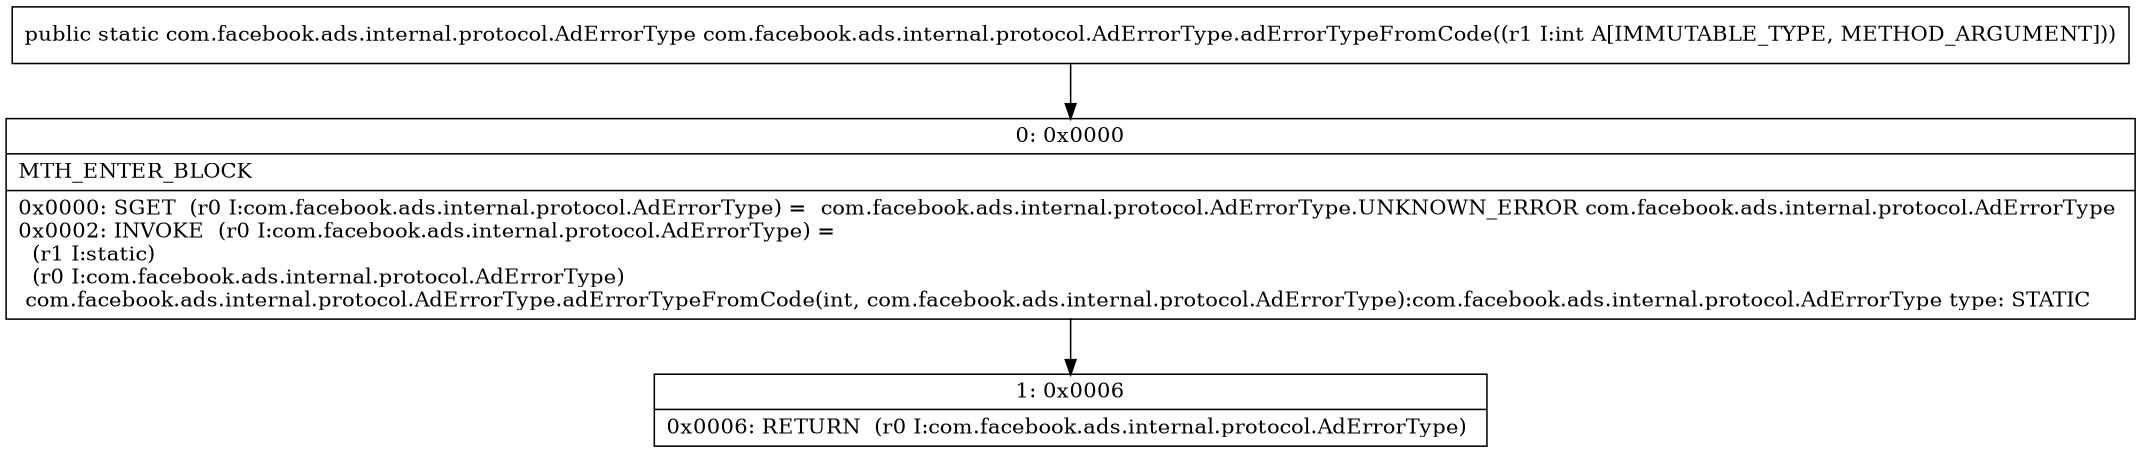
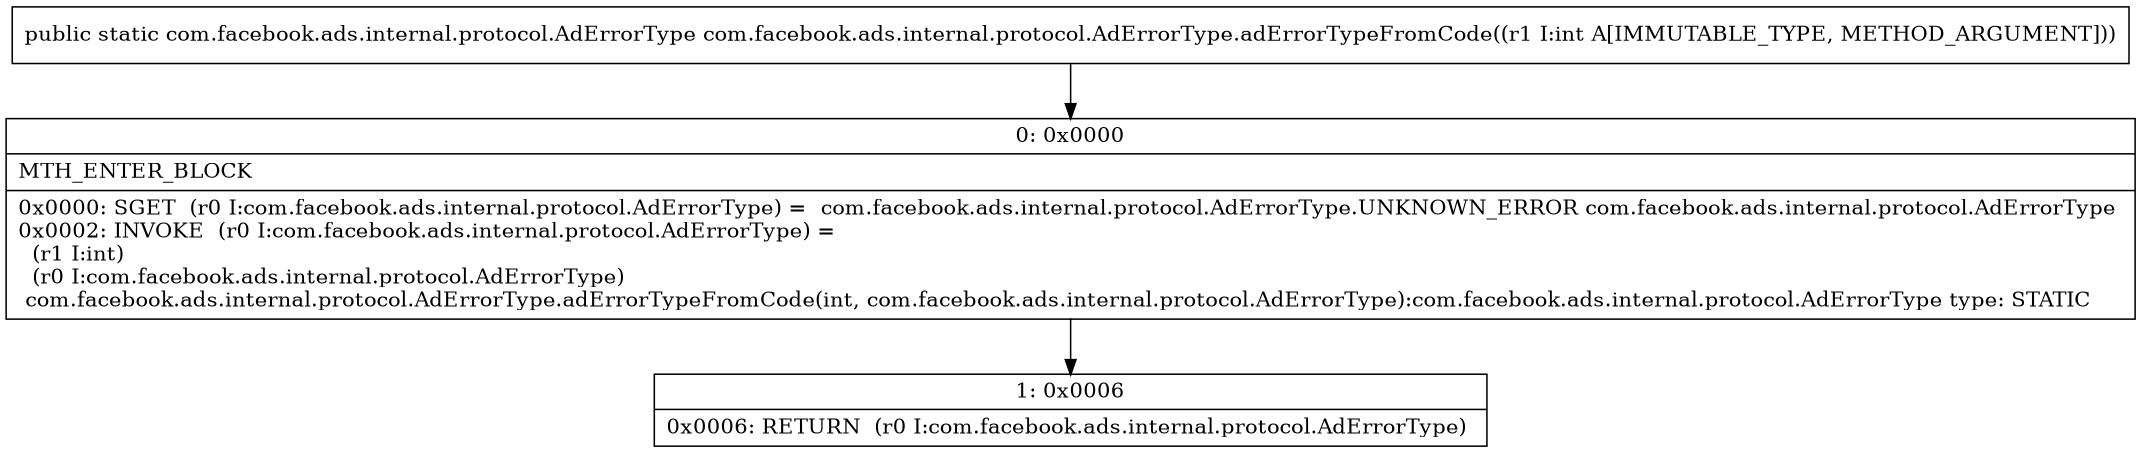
(87, 254) -> (72, 254)
